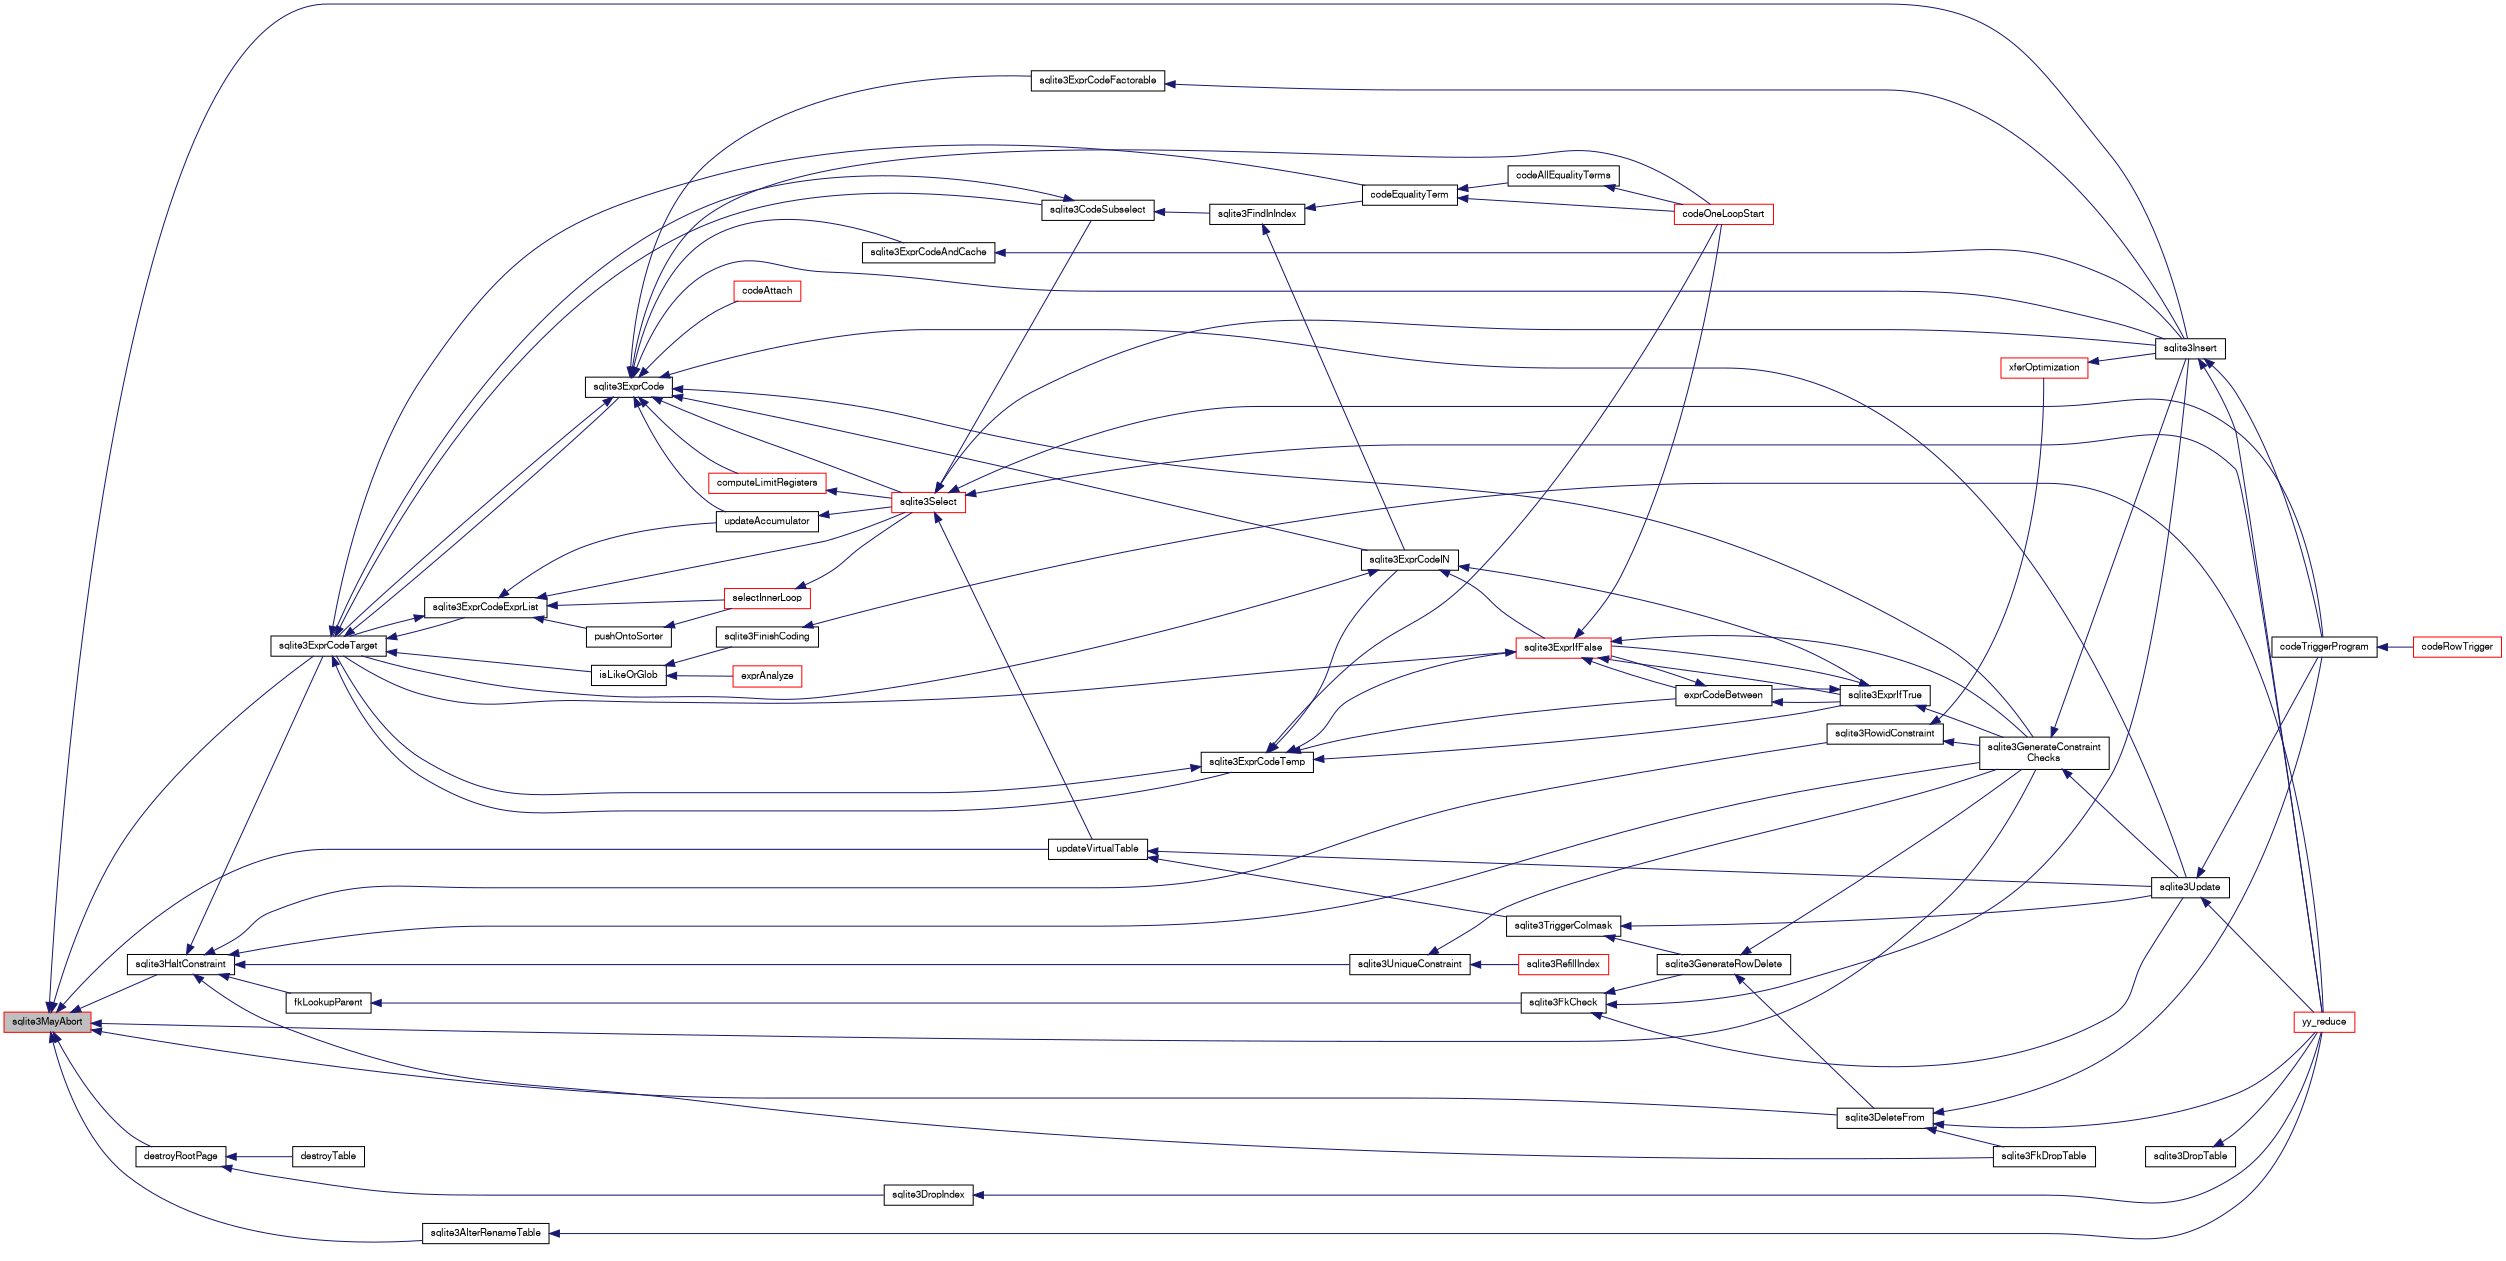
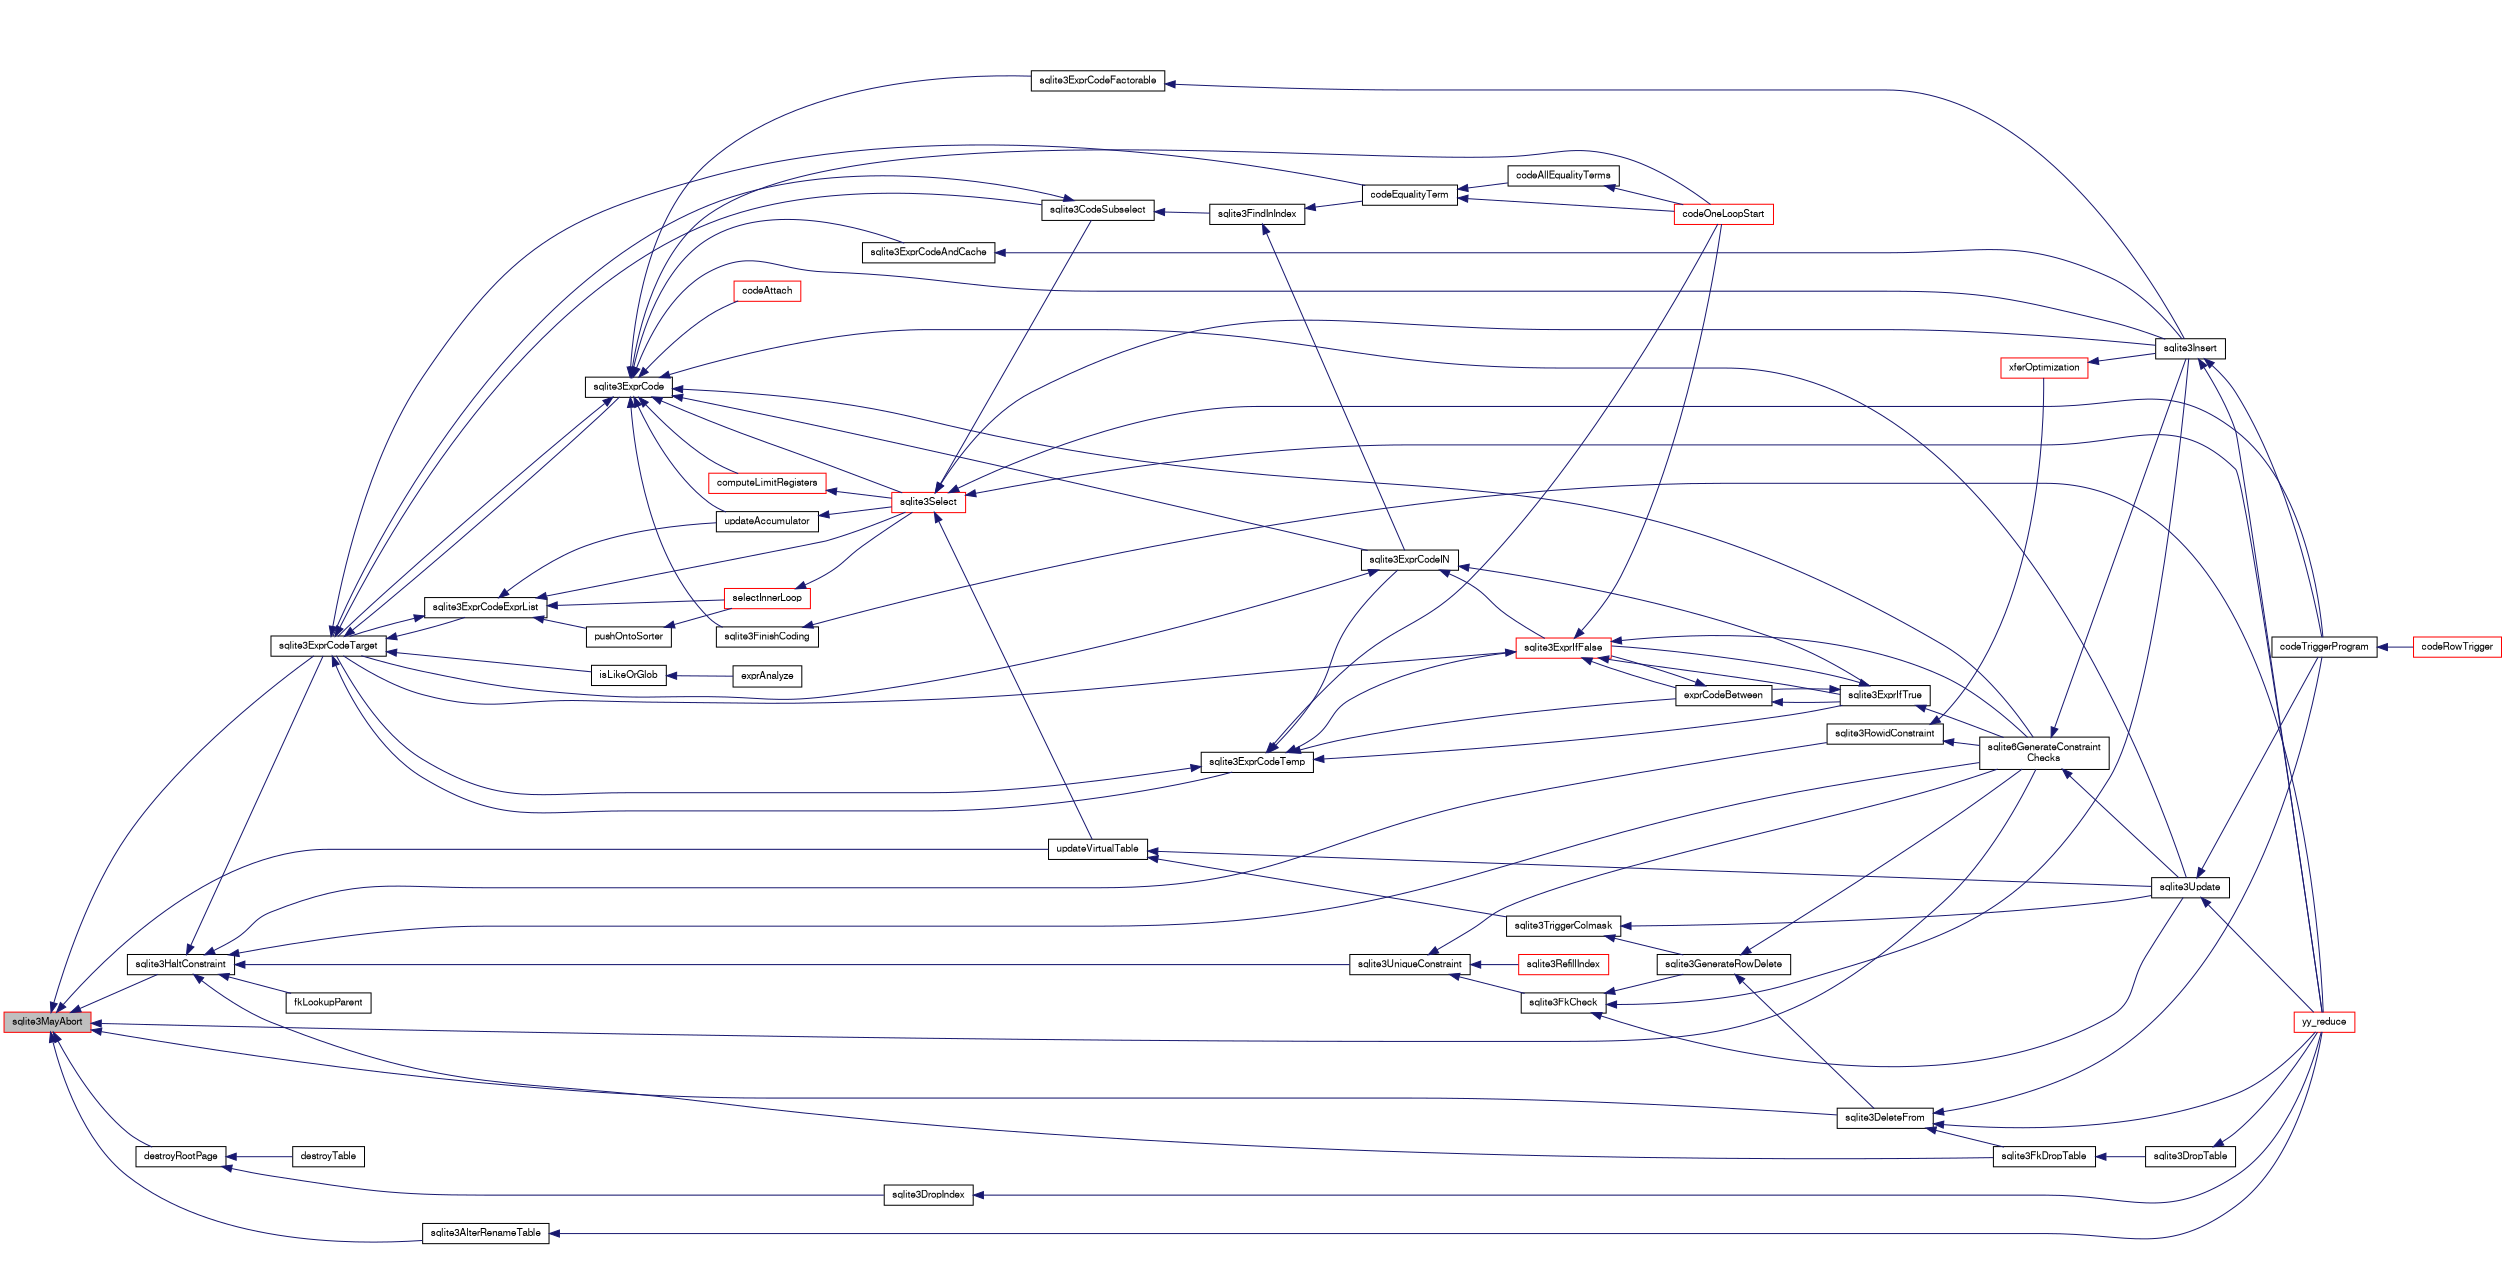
(812, 4) -> none
(703, 655) -> (654, 522)
(767, 676) -> (767, 676)
(2044, 753) -> (2044, 753)
(951, 1003) -> (1492, 985)
none -> (2126, 1157)
